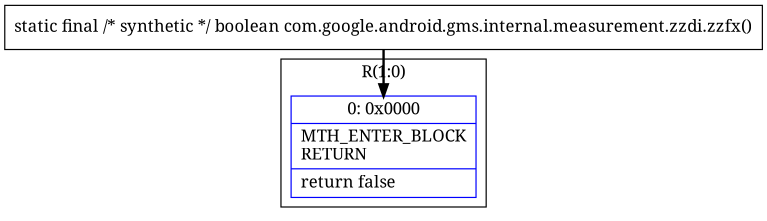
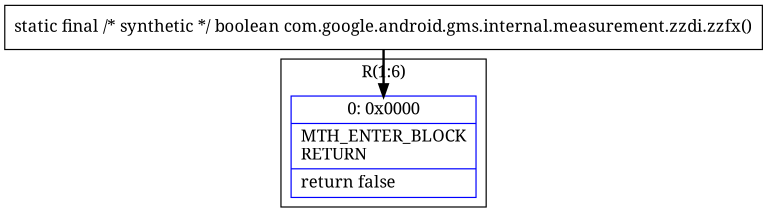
(384, 73) -> (384, 73)
